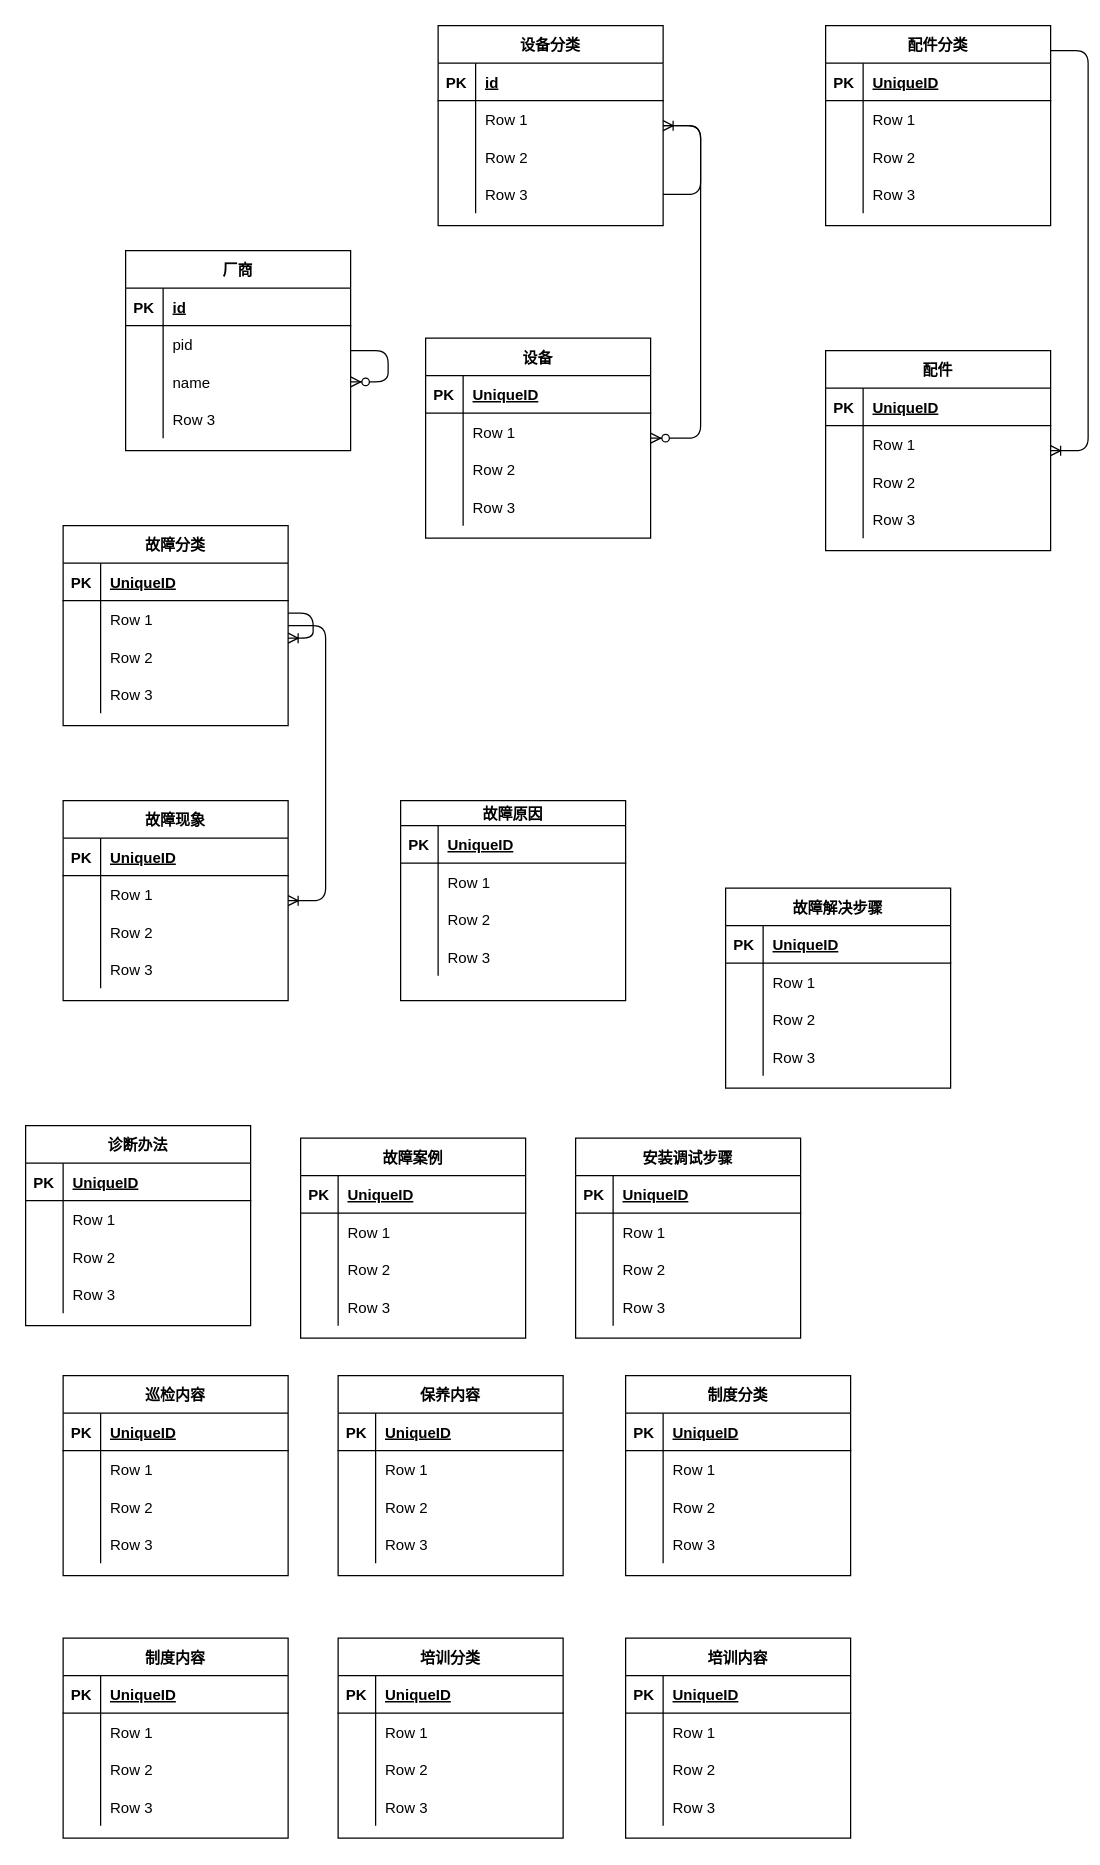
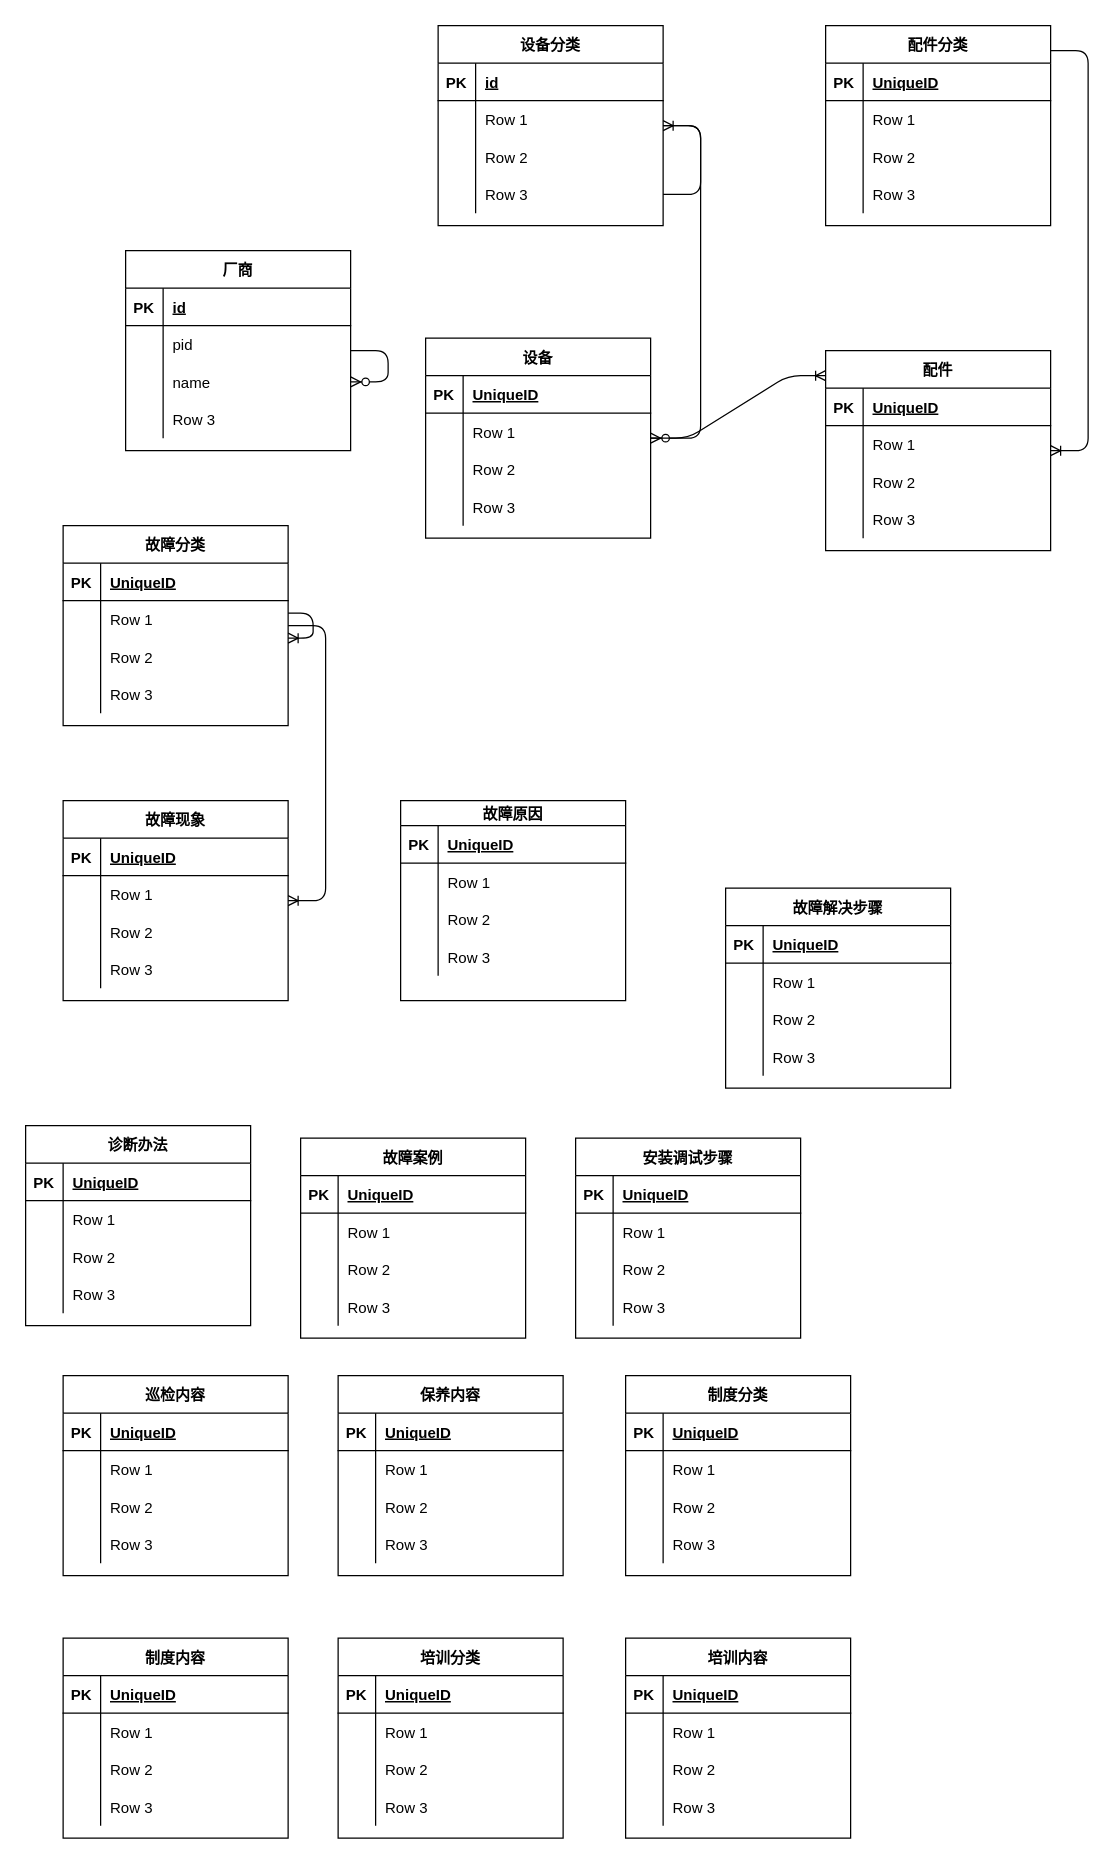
none -> (760, 393)
